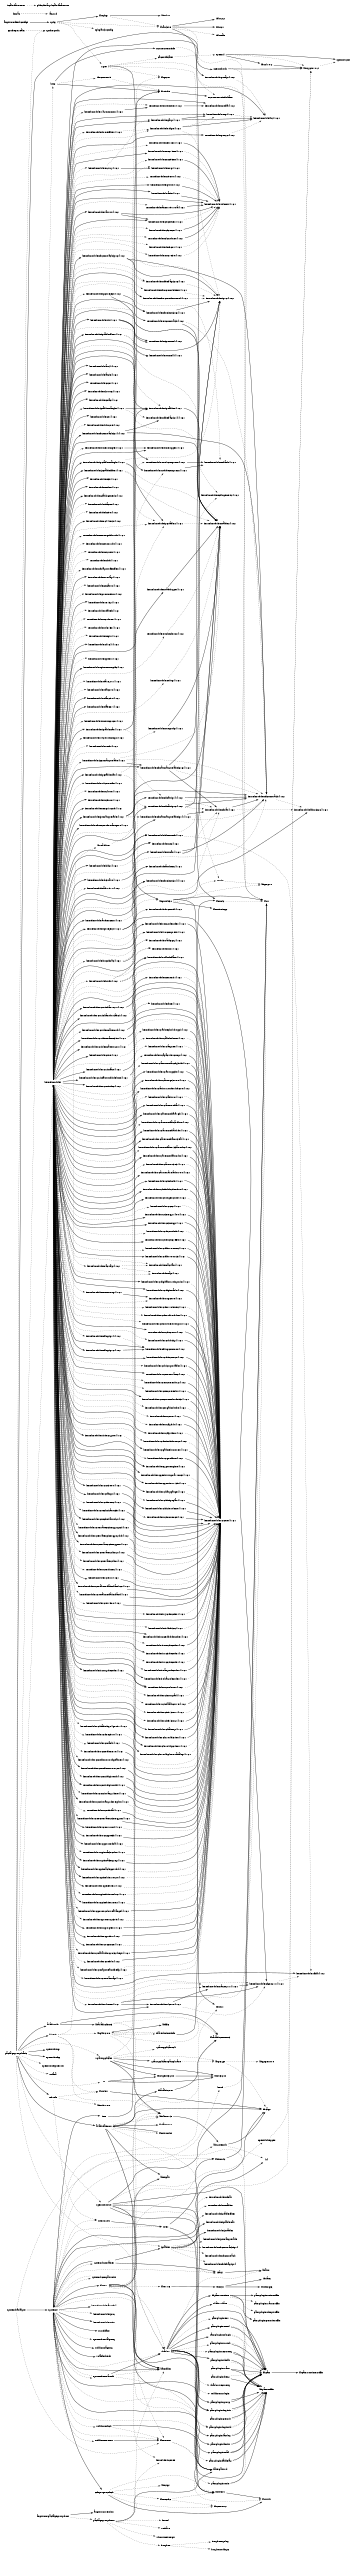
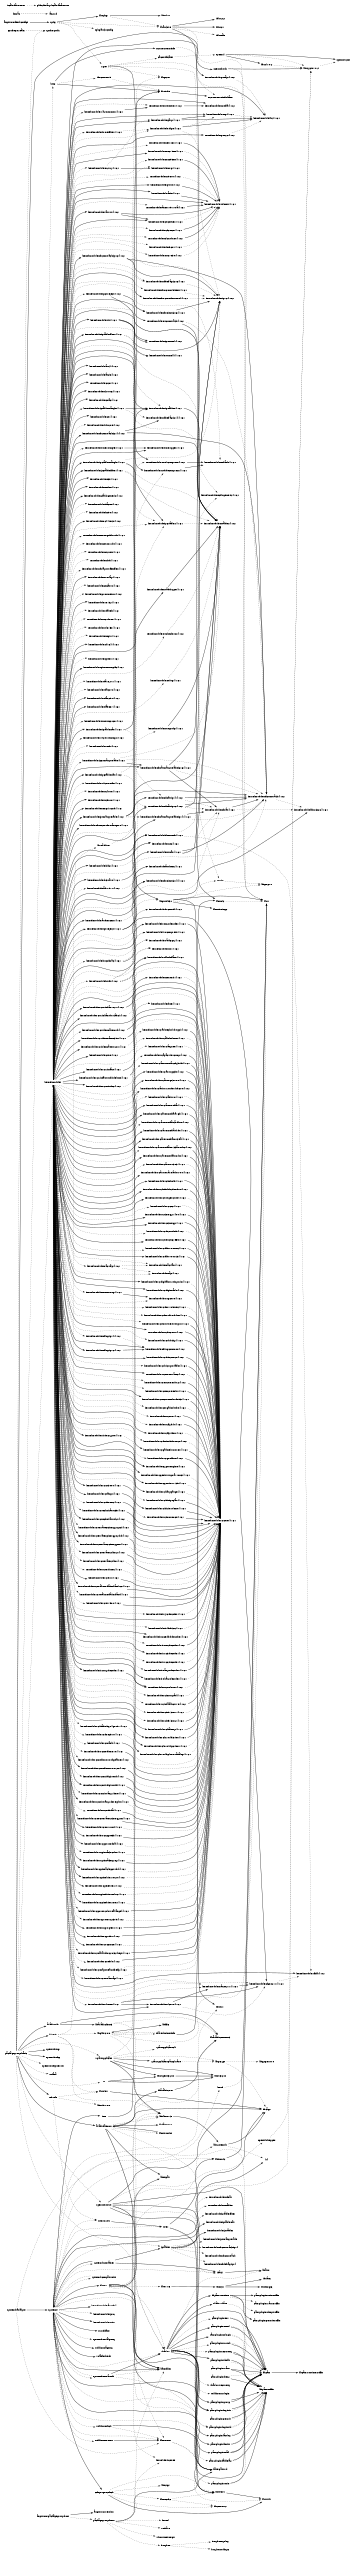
(287, 66) -> (287, 66)
